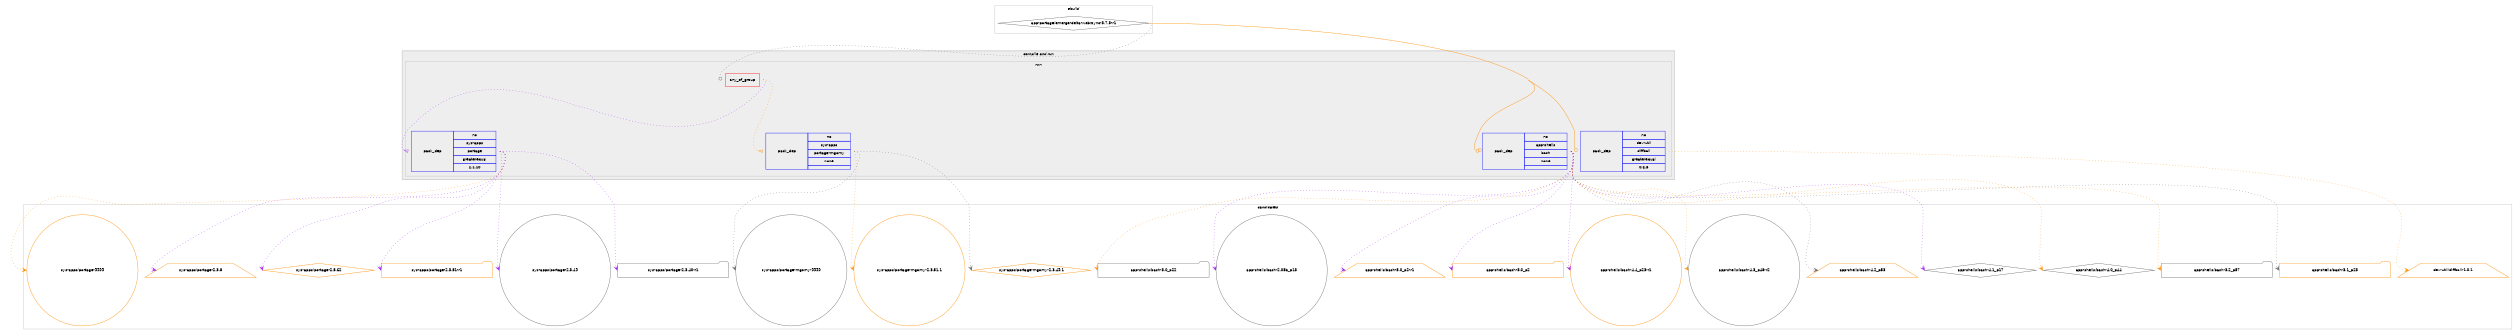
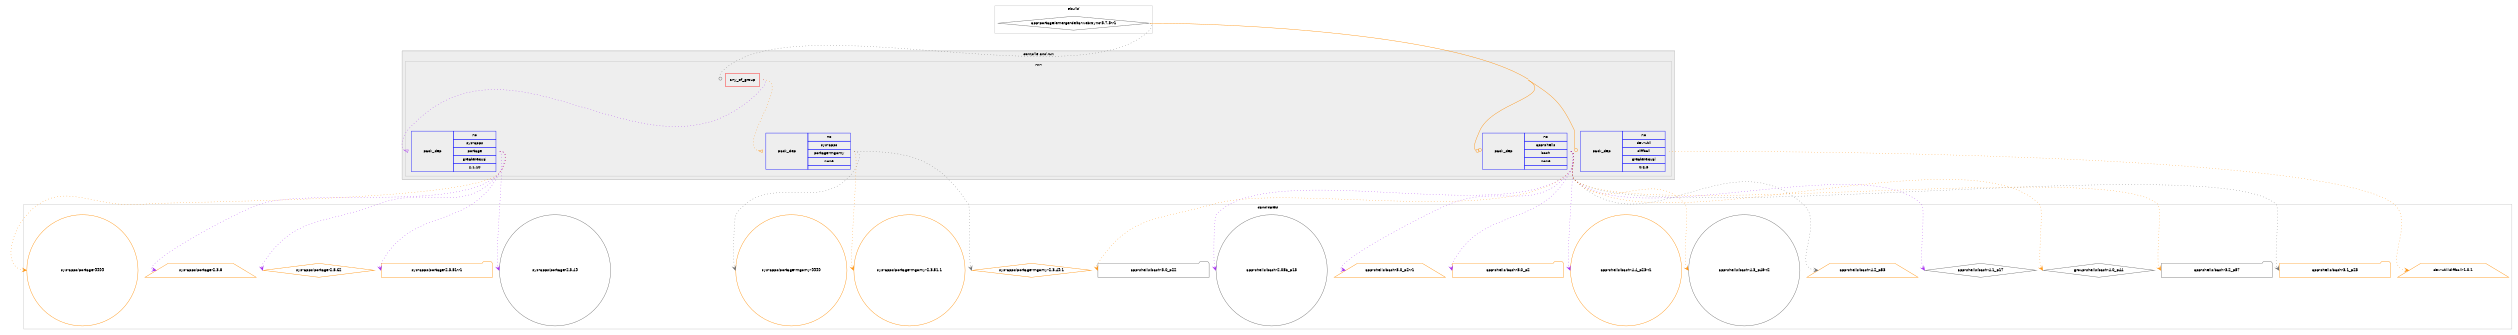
(673, 270) -> none
(791, 270) -> (791, 270)
(2099, 270) -> (2099, 270)
